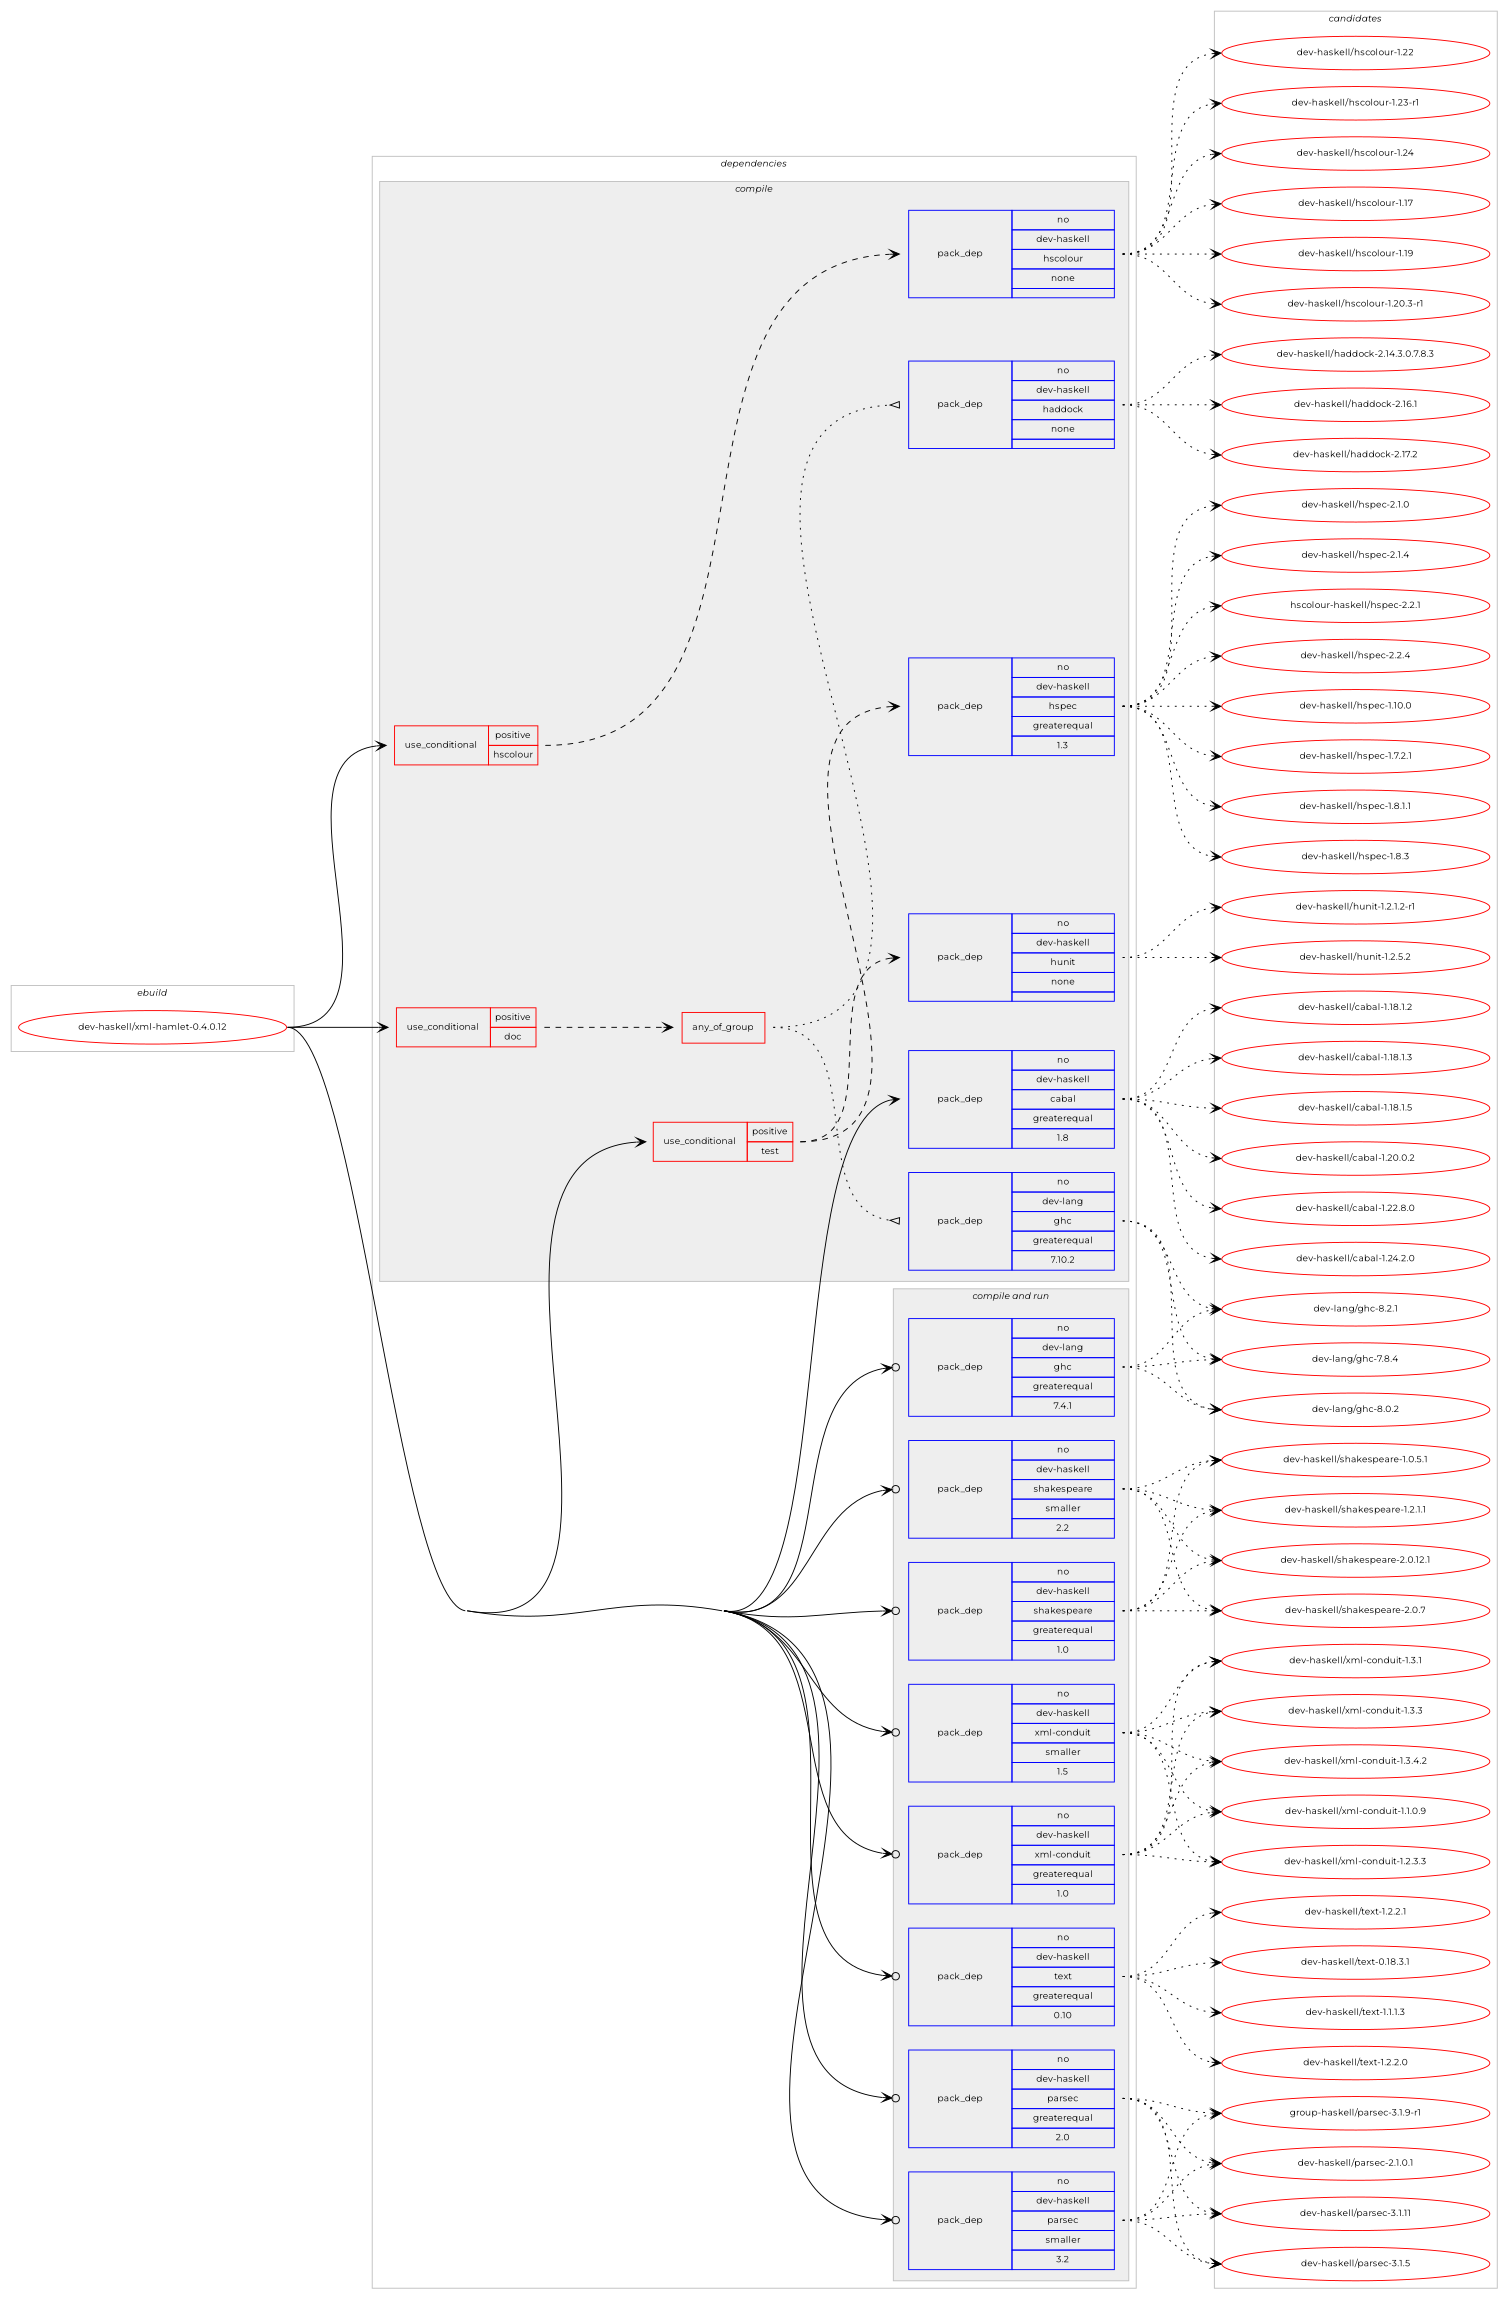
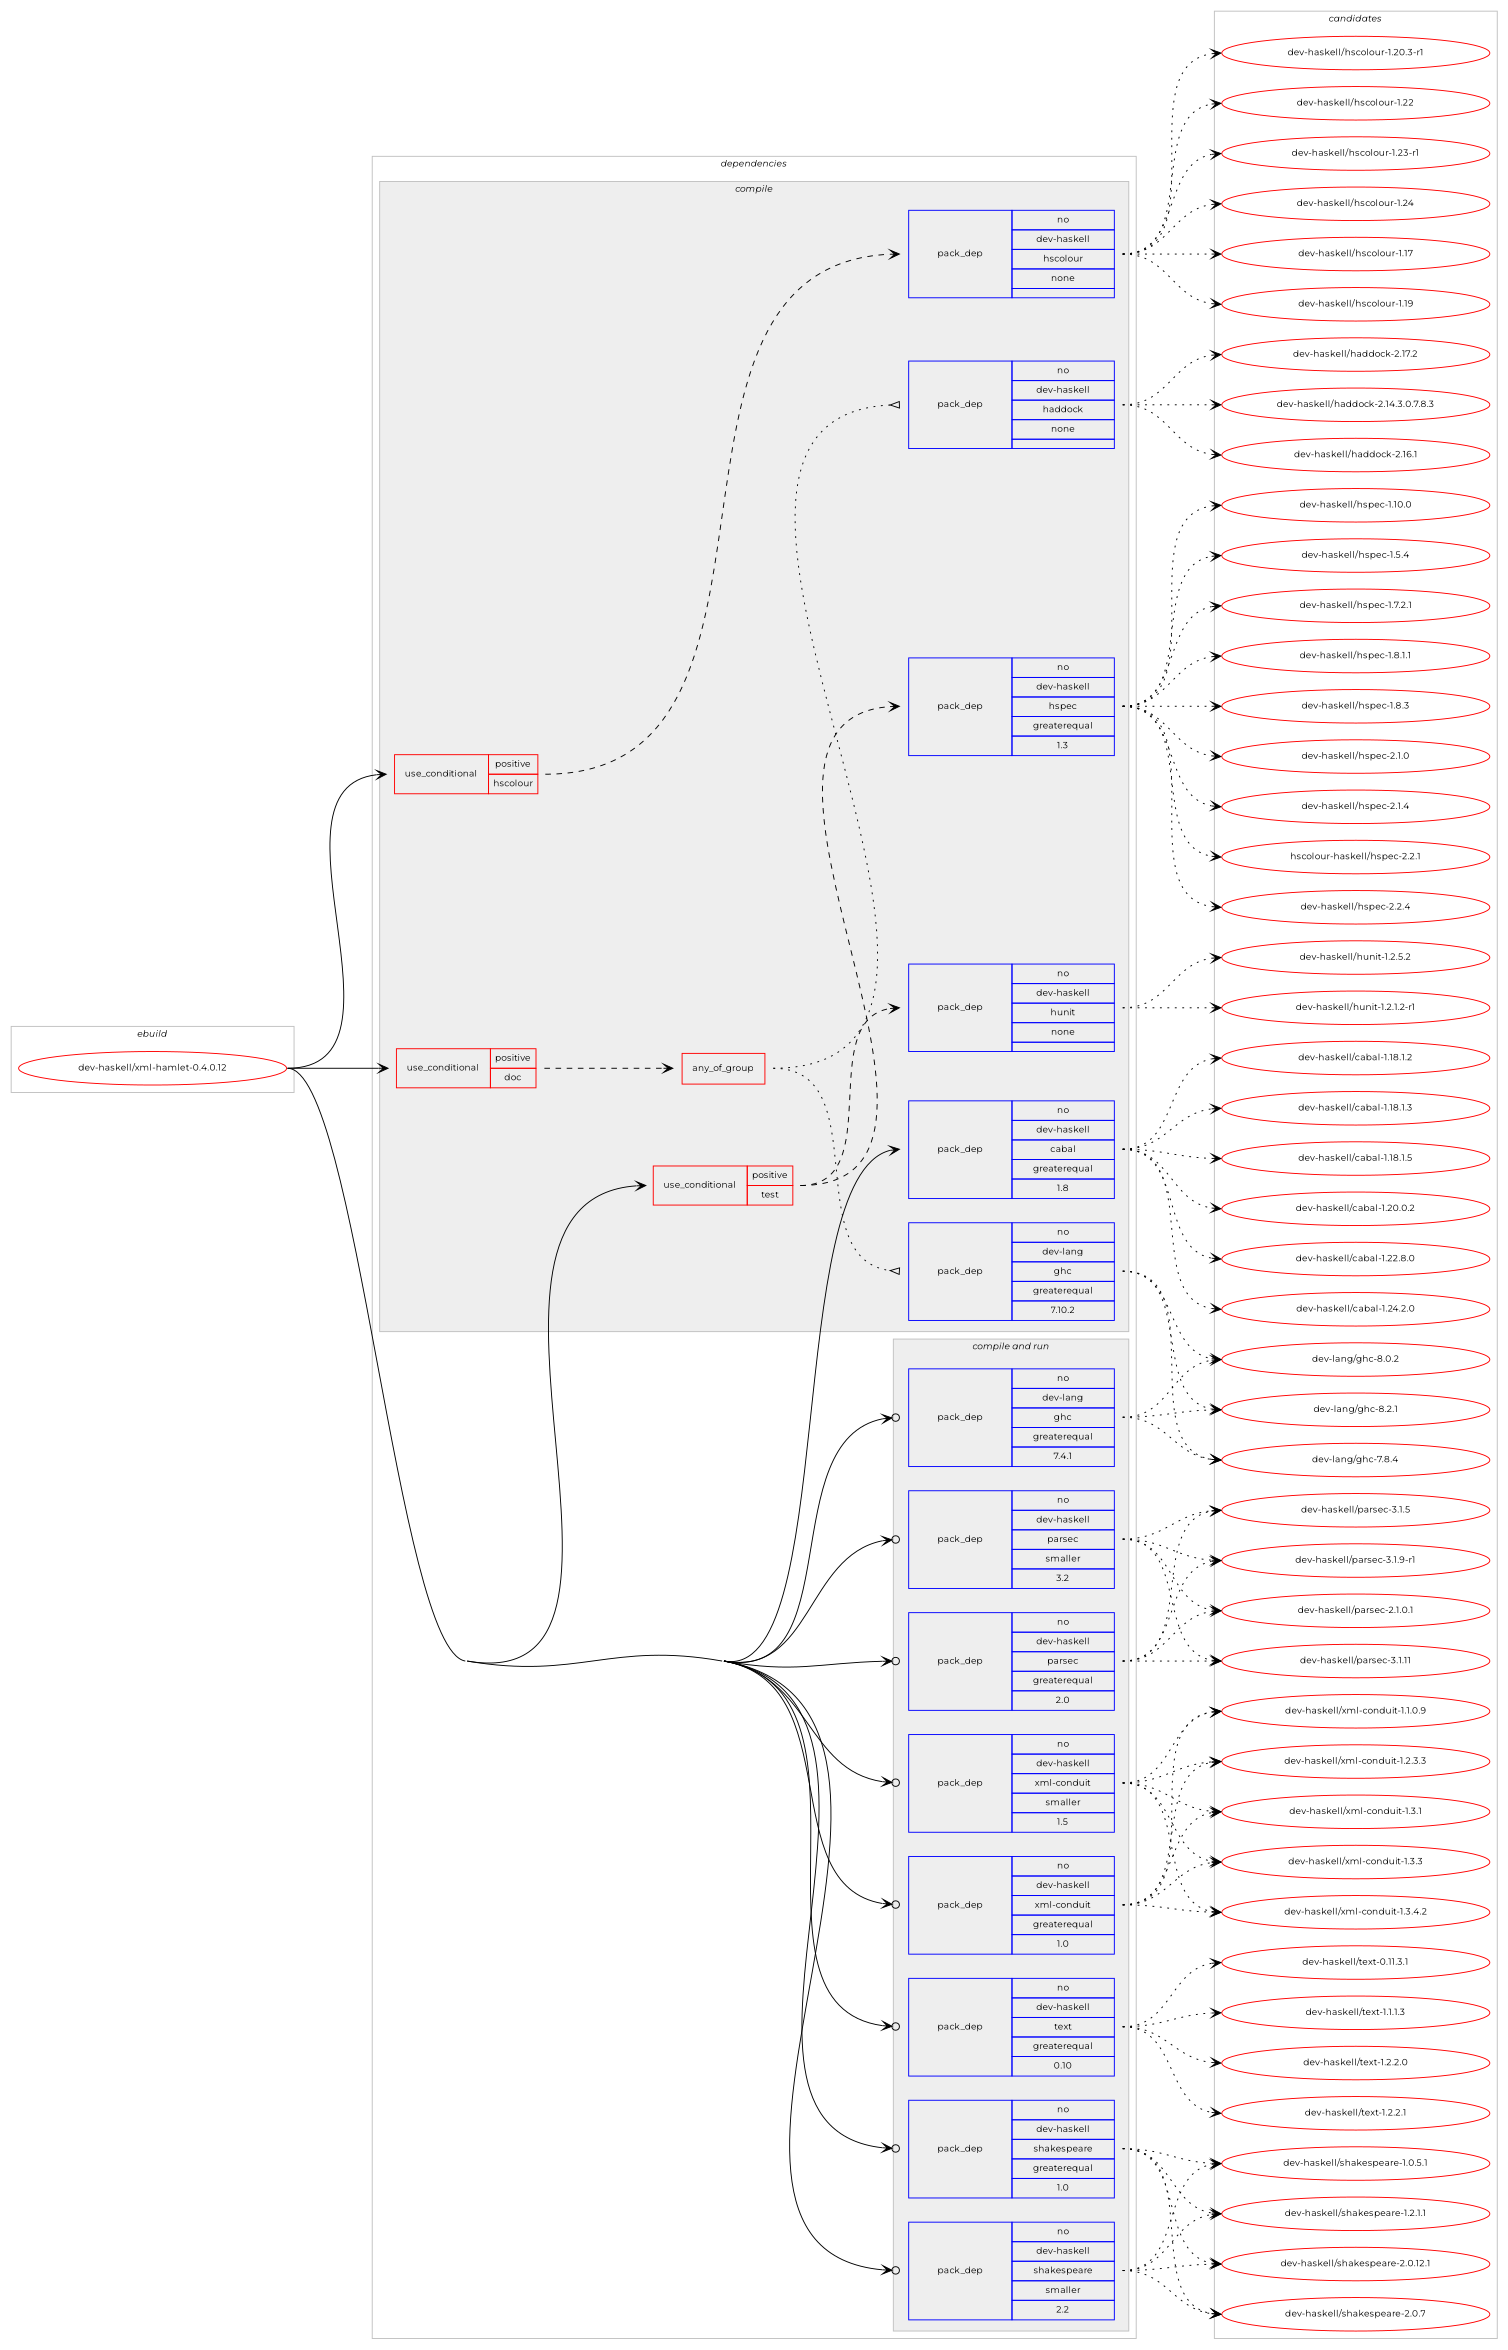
none -> (1356, 556)
(1356, 1963) -> (1356, 1963)
(1356, 2113) -> (1356, 1561)
